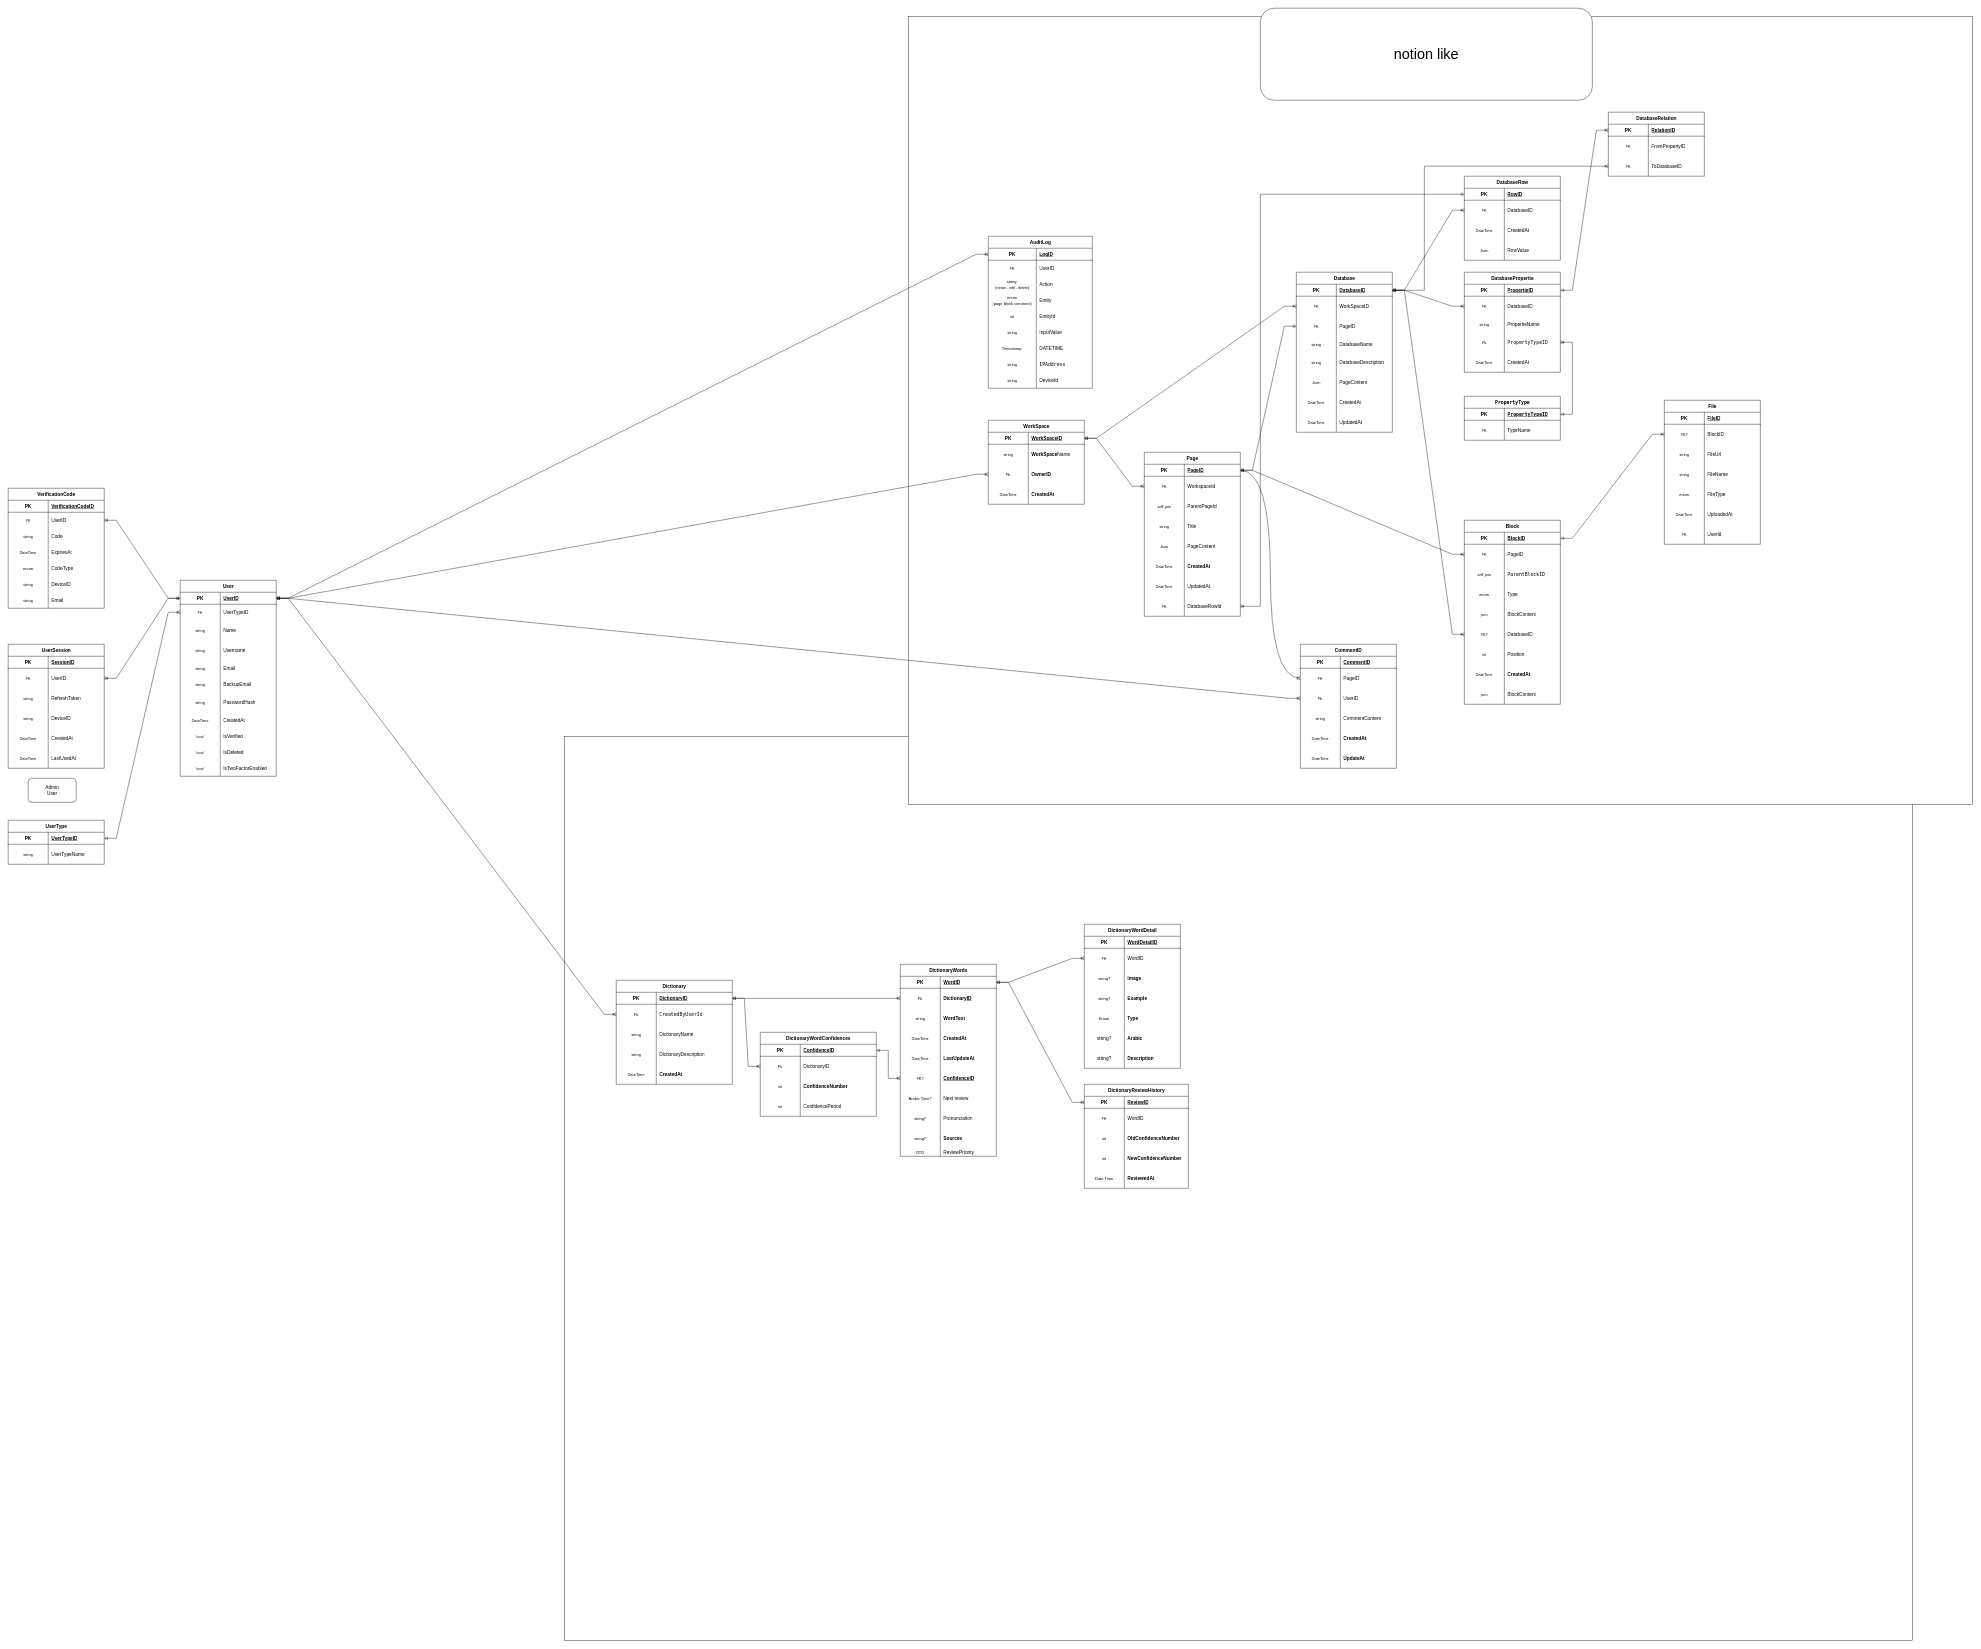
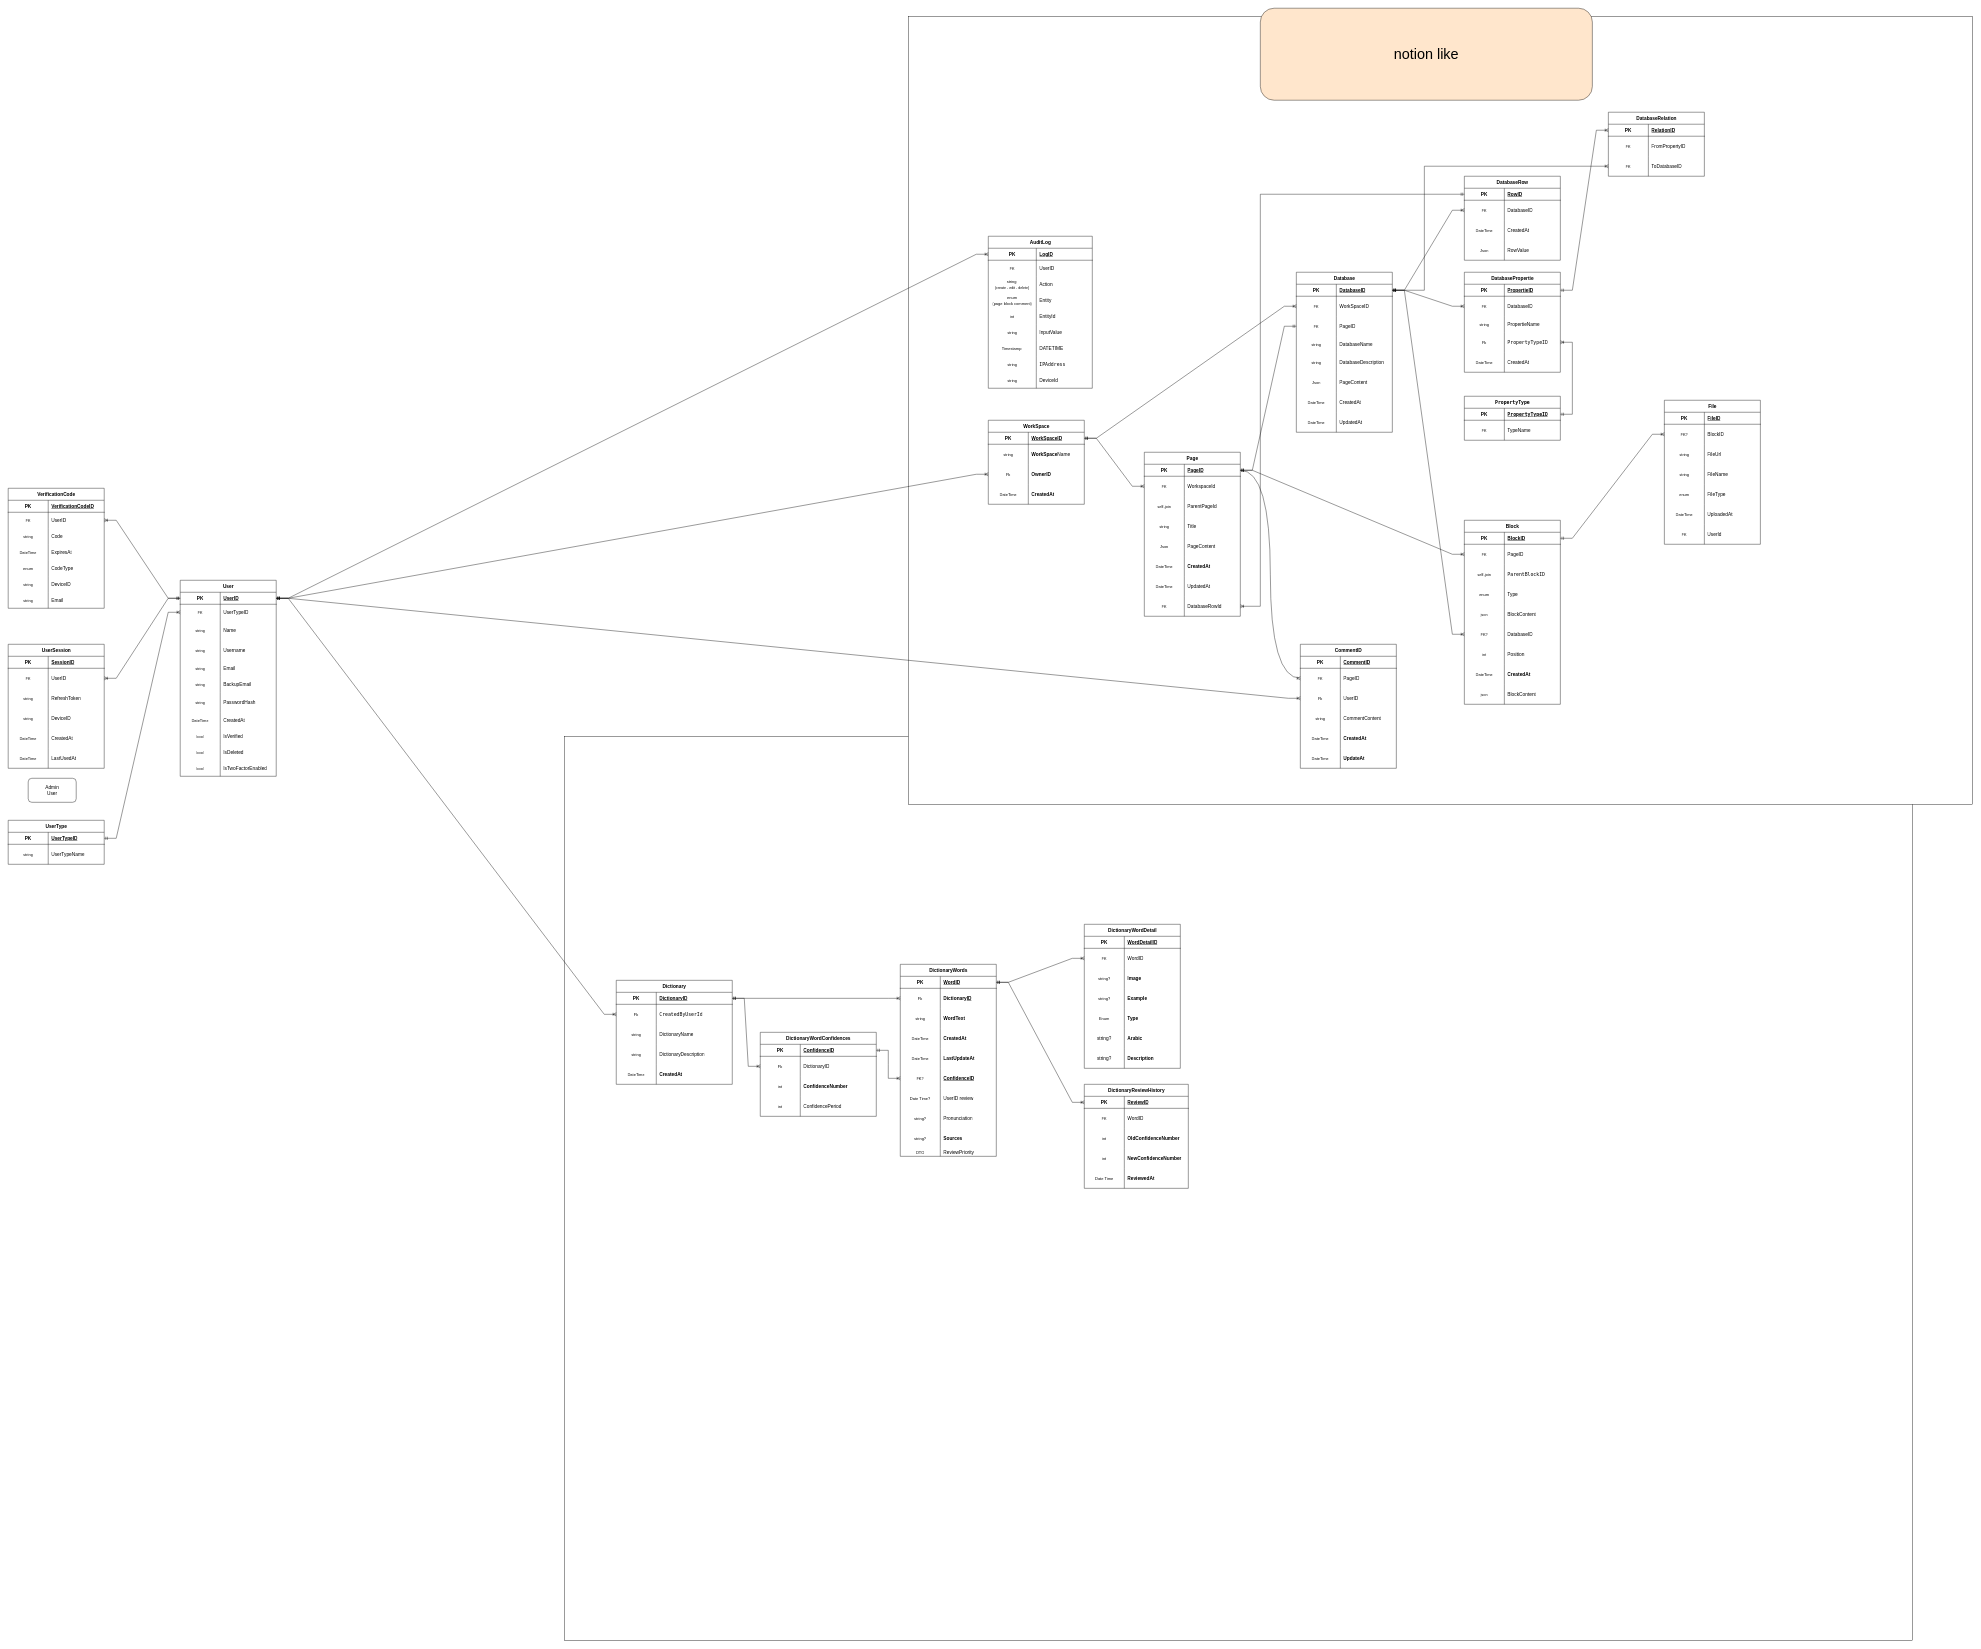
(1426, 54) -> (1426, 54)
(920, 1098) -> (920, 1098)
(957, 1098) -> (960, 1098)
